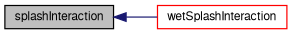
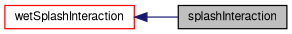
(142, 17) -> (162, 17)
